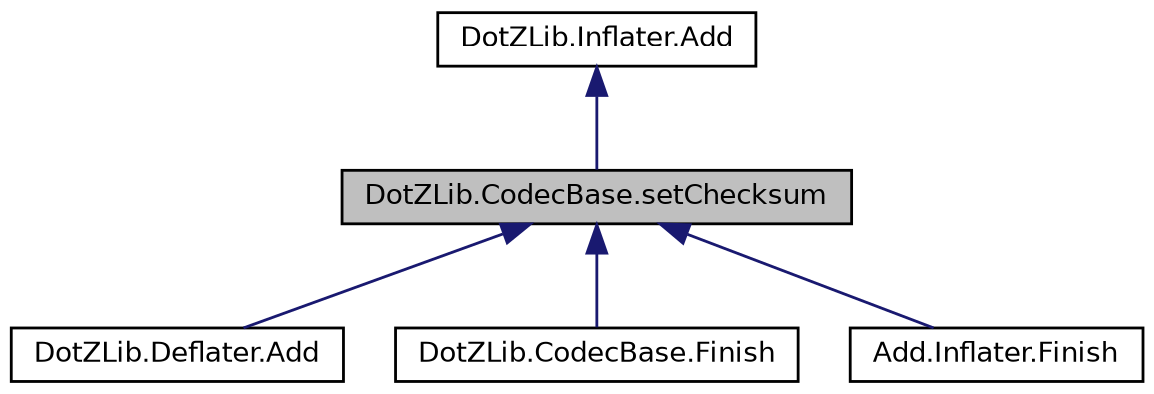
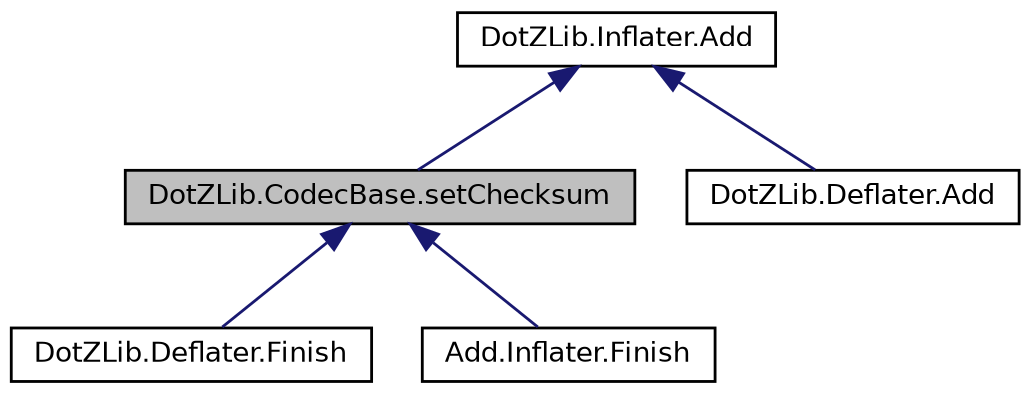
(373, 281) -> (747, 126)
(597, 355) -> (191, 355)
